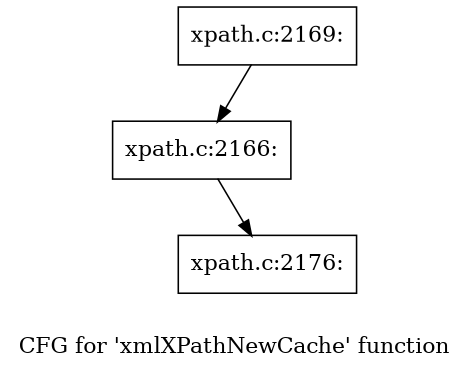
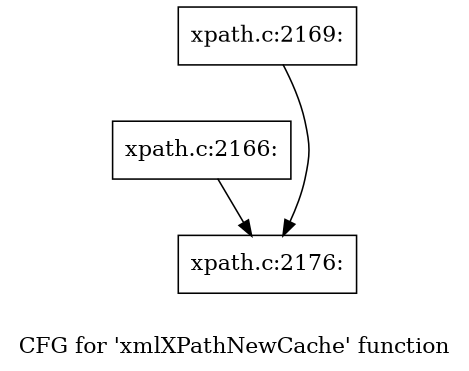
(239, 86) -> (309, 142)
